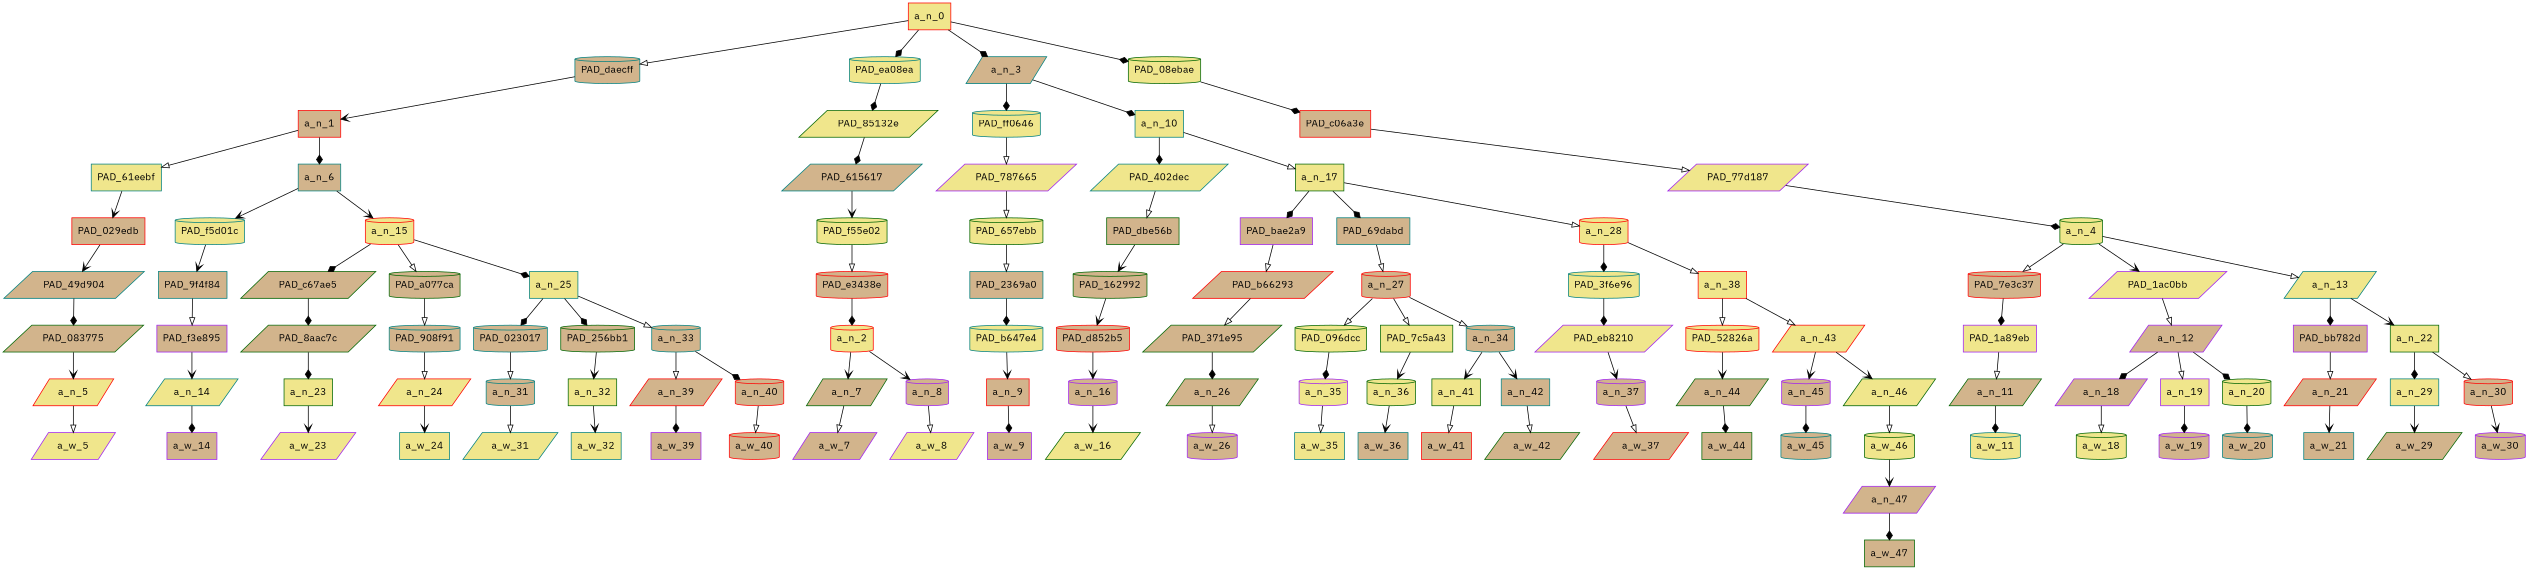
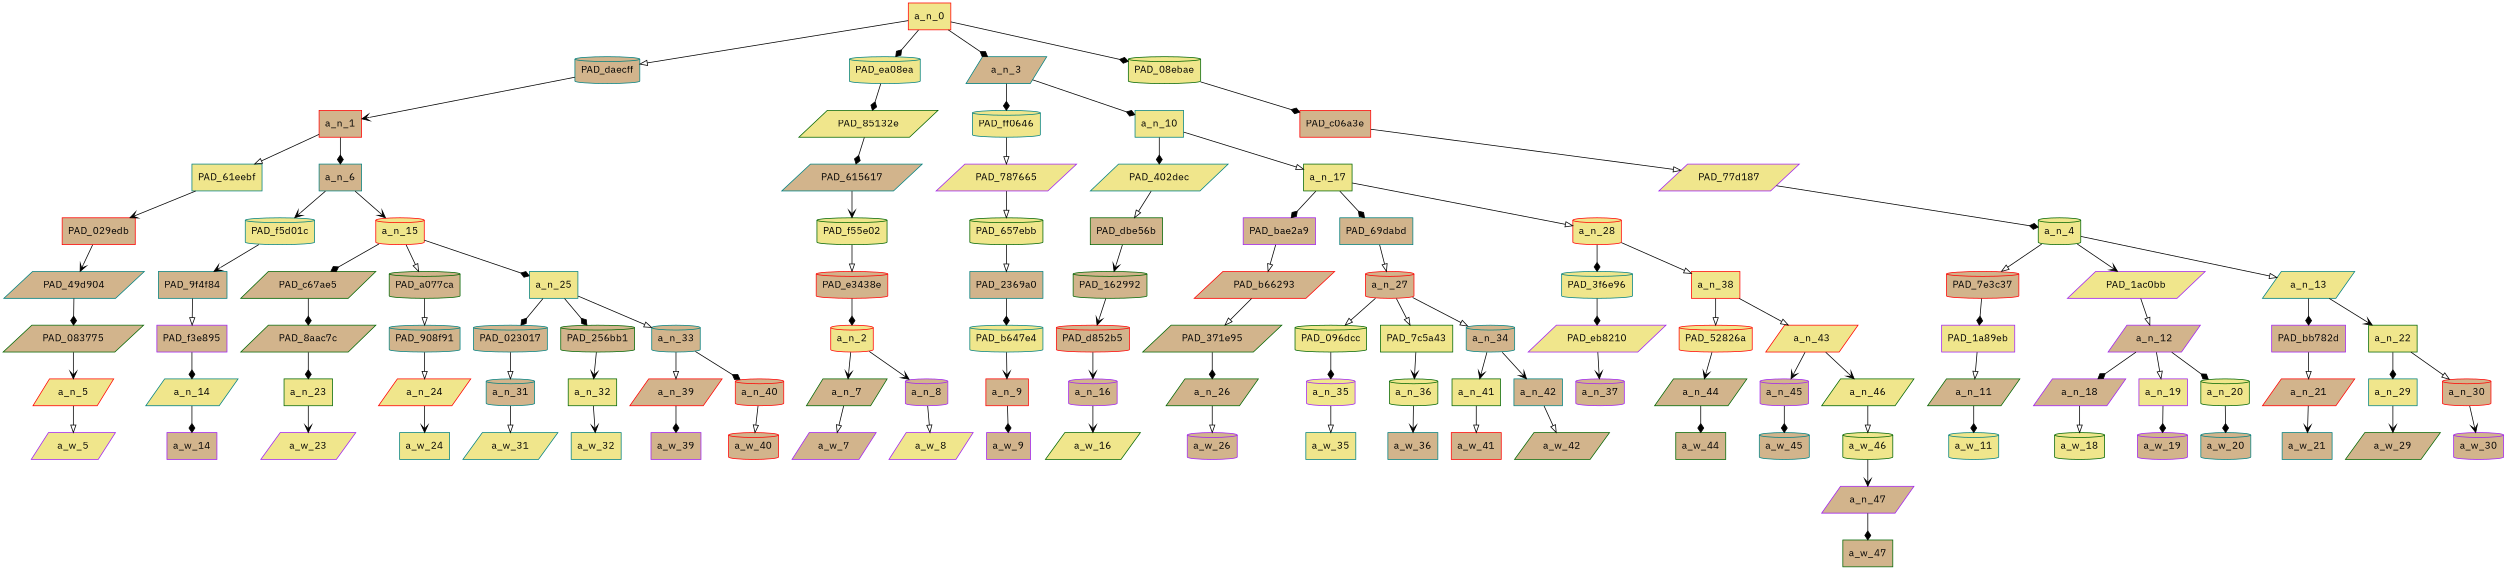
(192, 362) -> (192, 361)
(1641, 446) -> none
